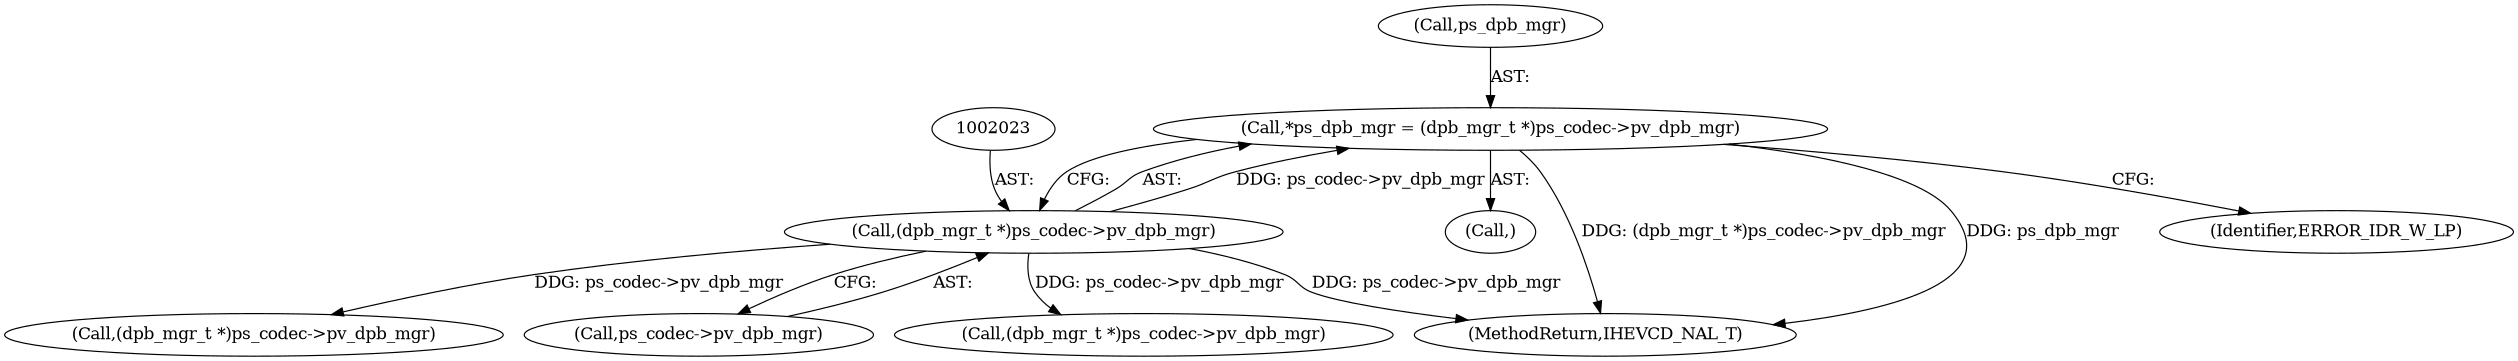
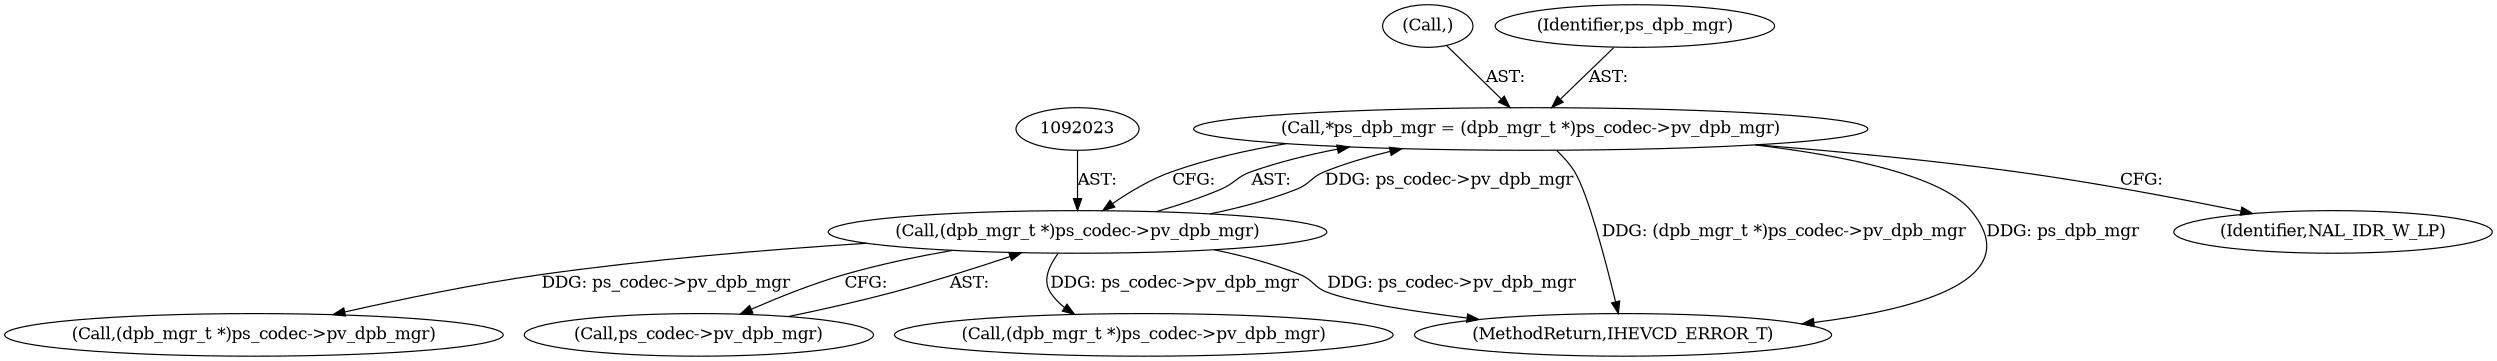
(1491, 26) -> (1635, 26)
(994, 129) -> (1078, 129)
(1491, 175) -> (1474, 72)
(2337, 232) -> (2333, 232)
(1605, 335) -> (1623, 335)
